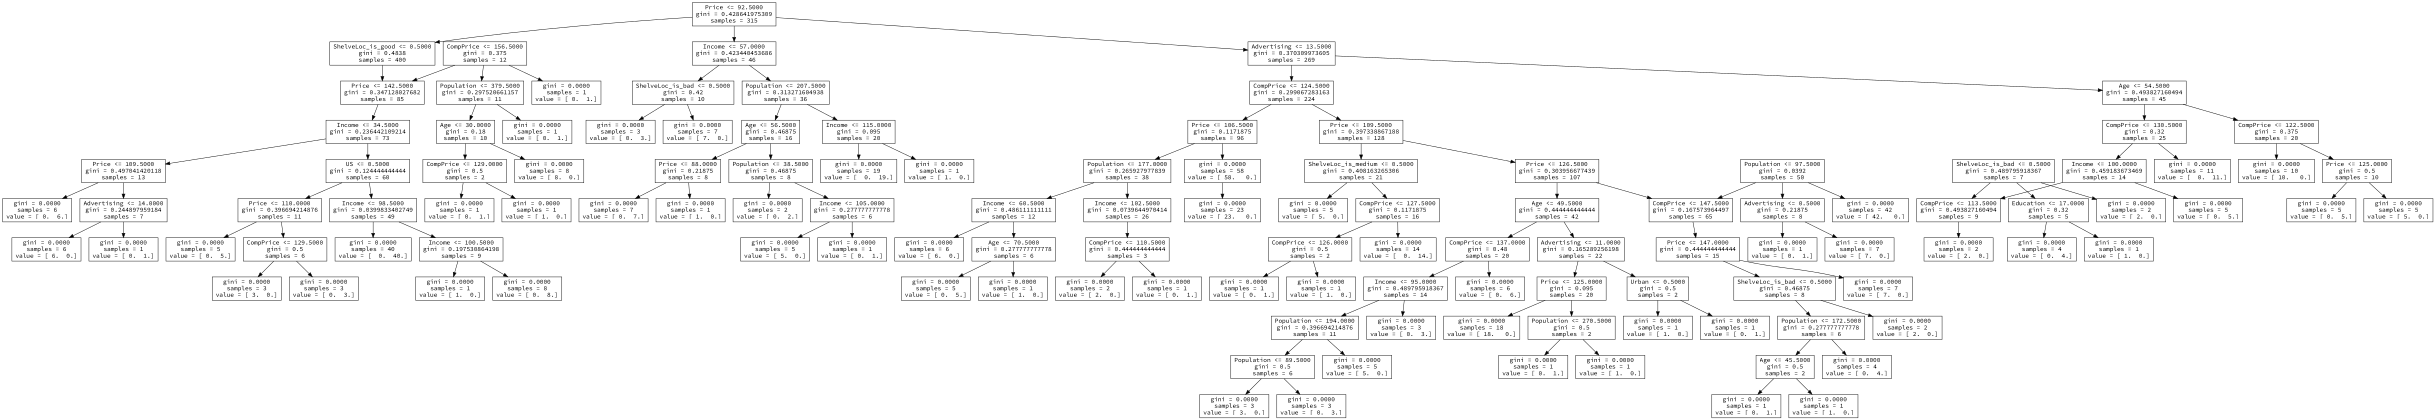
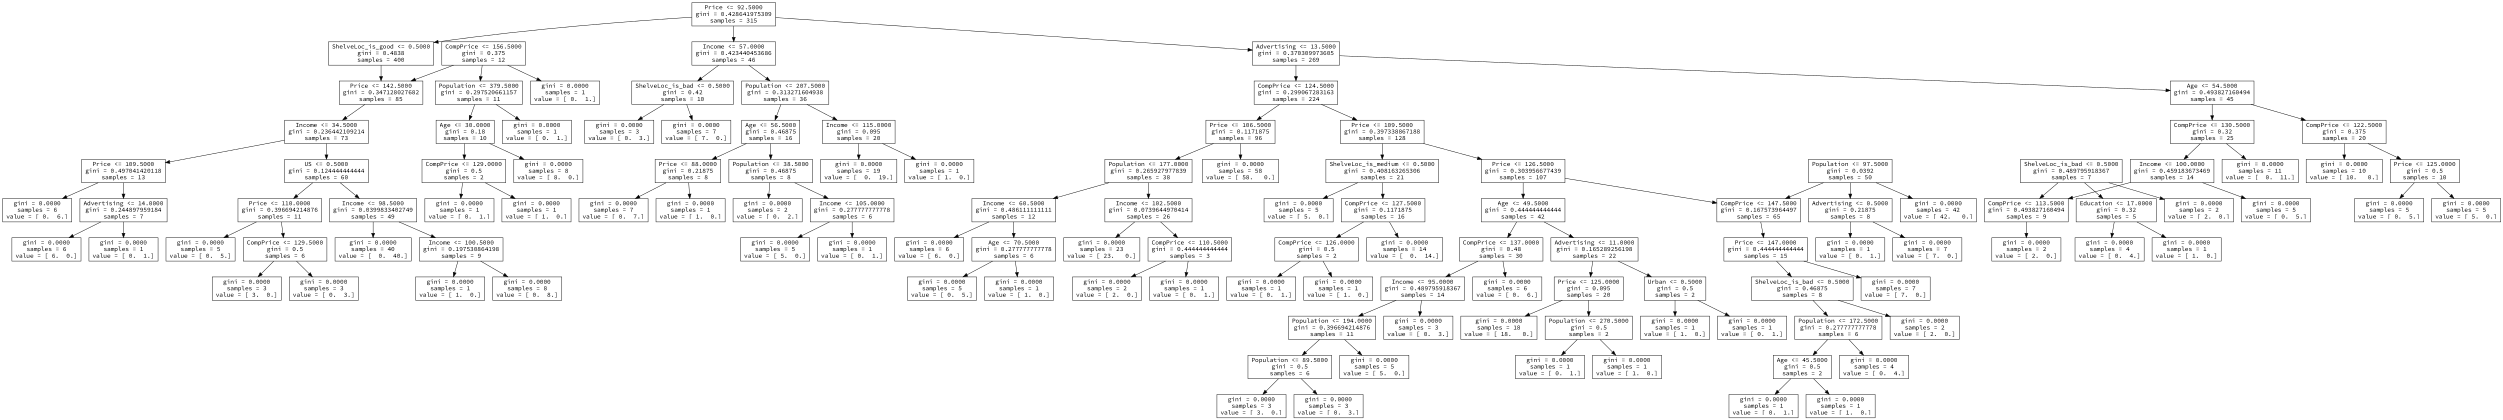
(1222, 188) -> (1127, 228)
(1487, 249) -> (1501, 249)
